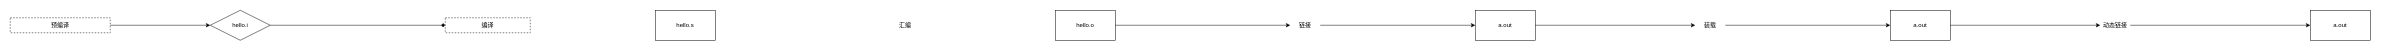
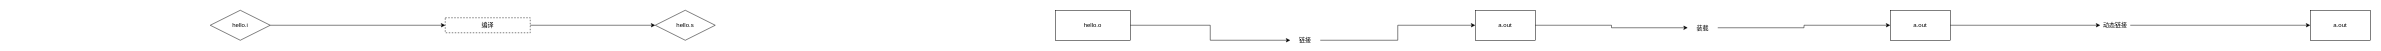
(60, 25) -> none
(205, 25) -> none
(440, 25) -> (440, 25)
none -> (650, 25)
(685, 25) -> (685, 25)
(905, 25) -> none
(1085, 25) -> (1093, 25)
(1305, 25) -> (1305, 40)
(1710, 25) -> (1703, 28)
